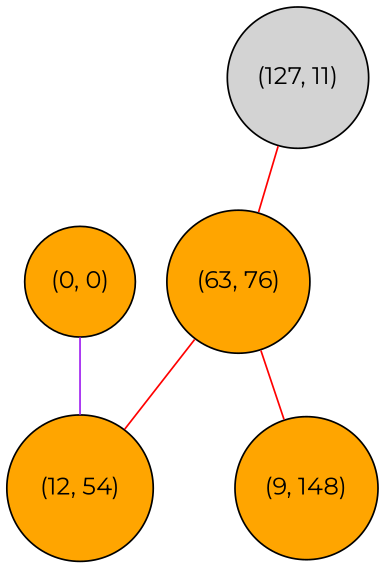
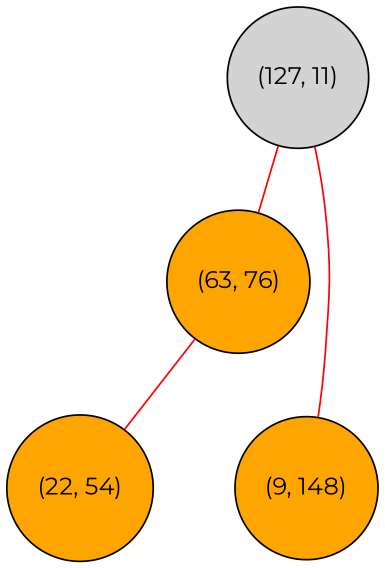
(80, 282) -> none
(272, 385) -> (329, 282)
(80, 488) -> (80, 488)
